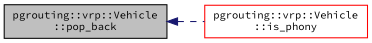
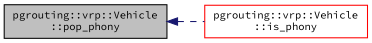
(86, 22) -> (86, 22)
